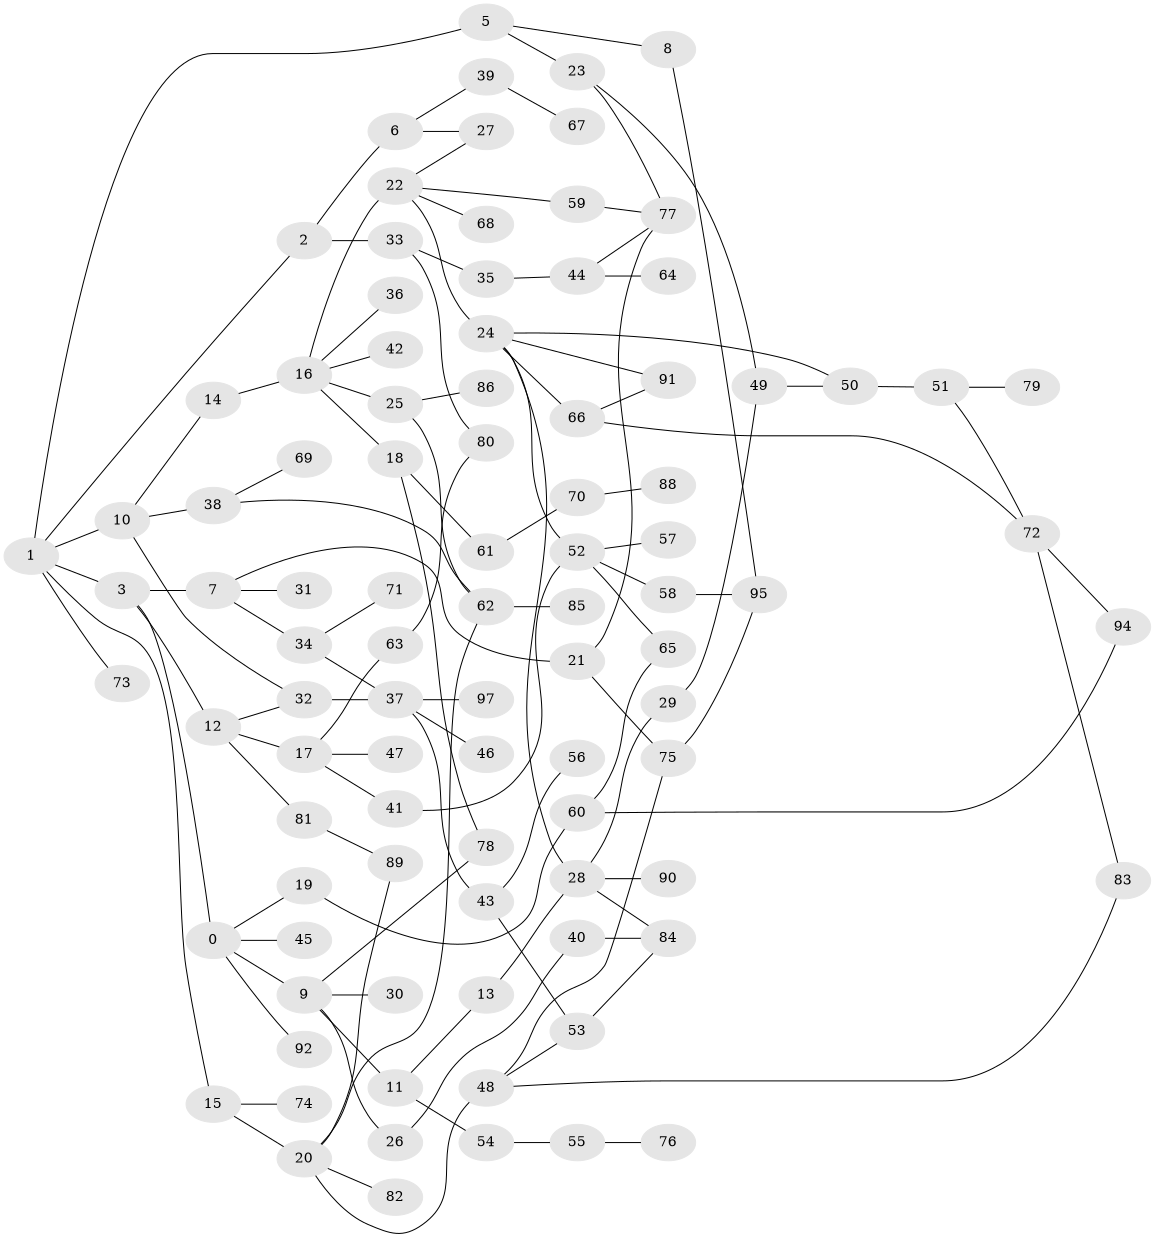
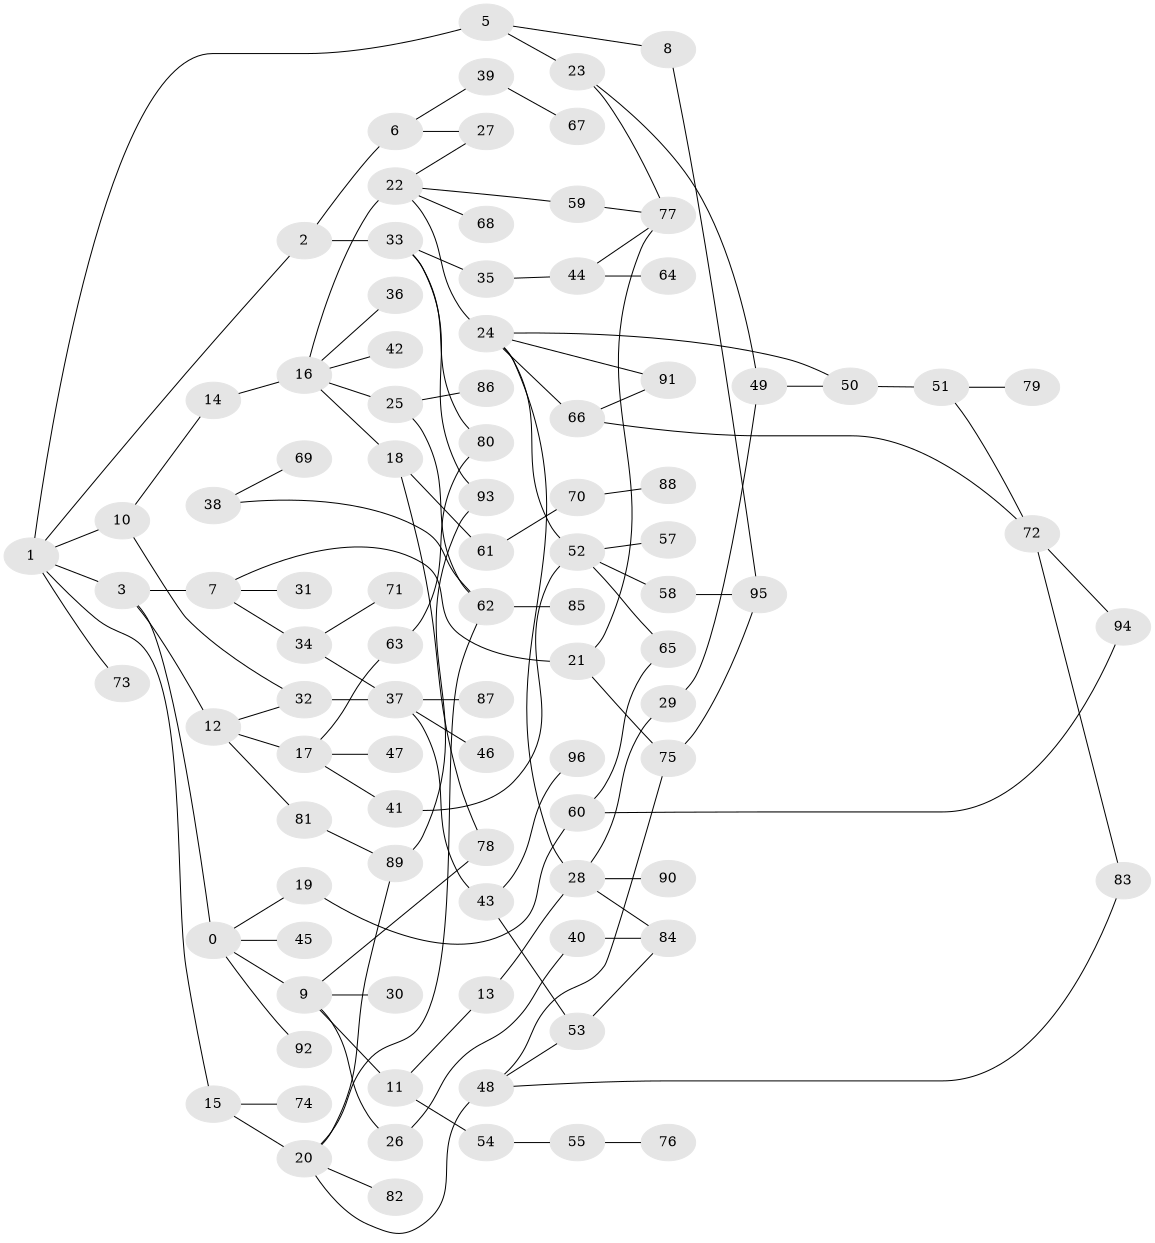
none -> (486, 497)
(168, 513) -> none
(486, 700) -> (486, 700)
(577, 758) -> (577, 758)
